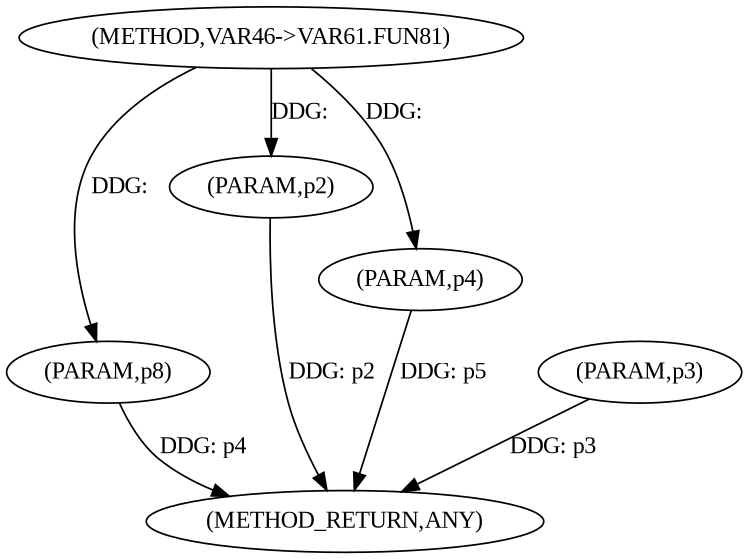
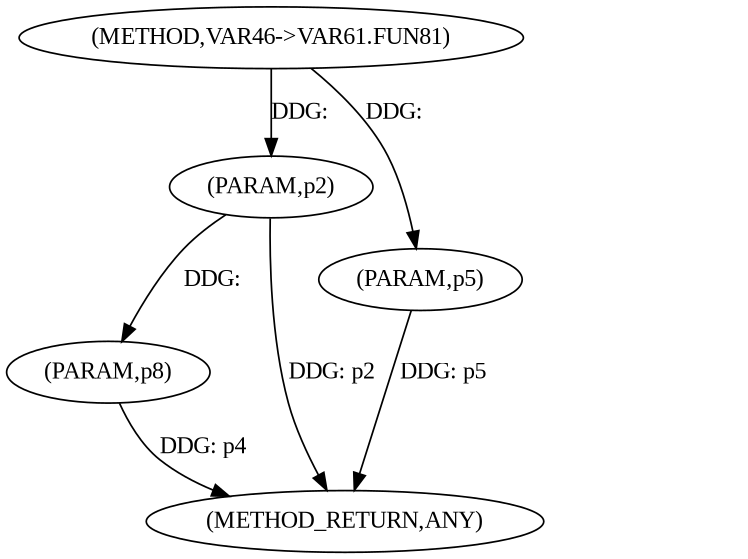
(85, 171) -> (170, 264)
(420, 280) -> (420, 280)
(640, 372) -> none
